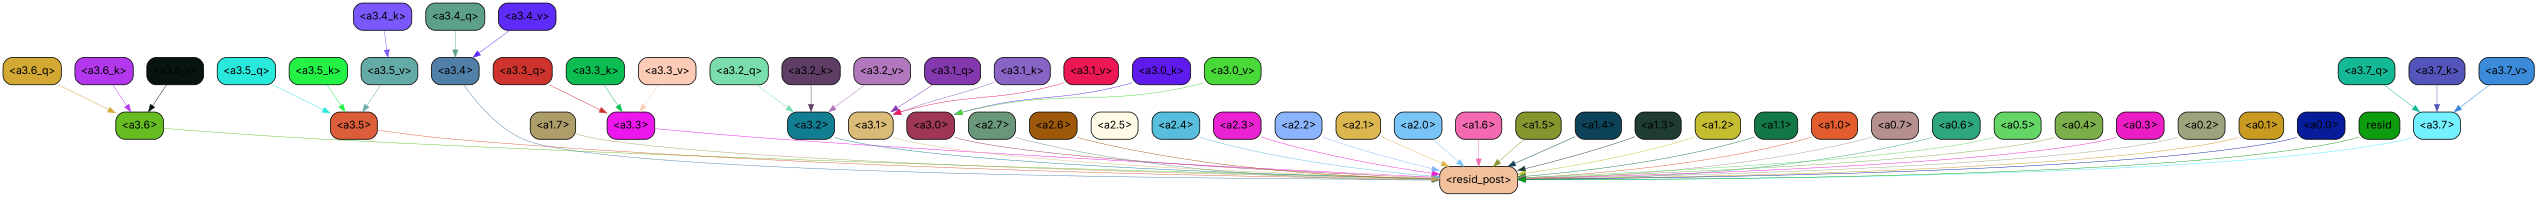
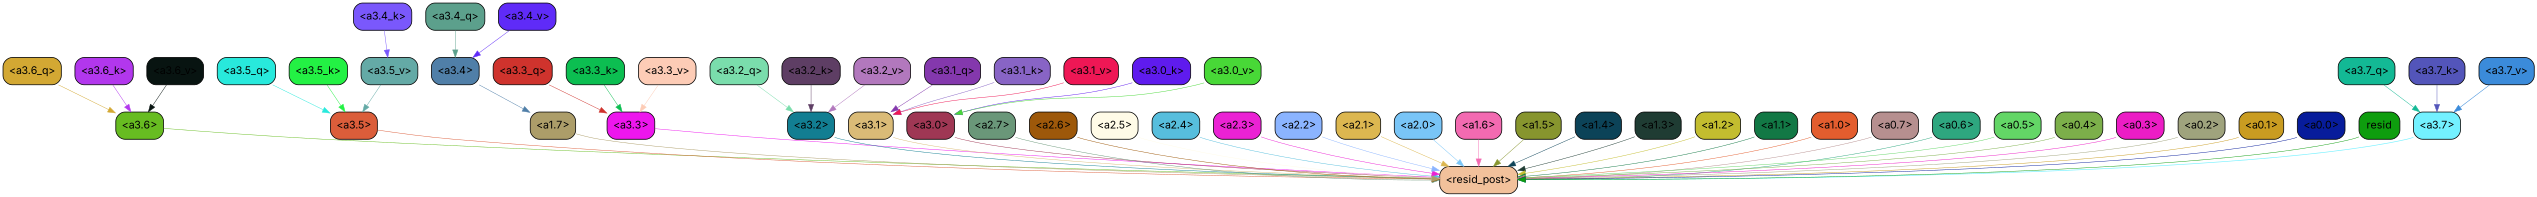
(936, 173) -> (501, 97)
